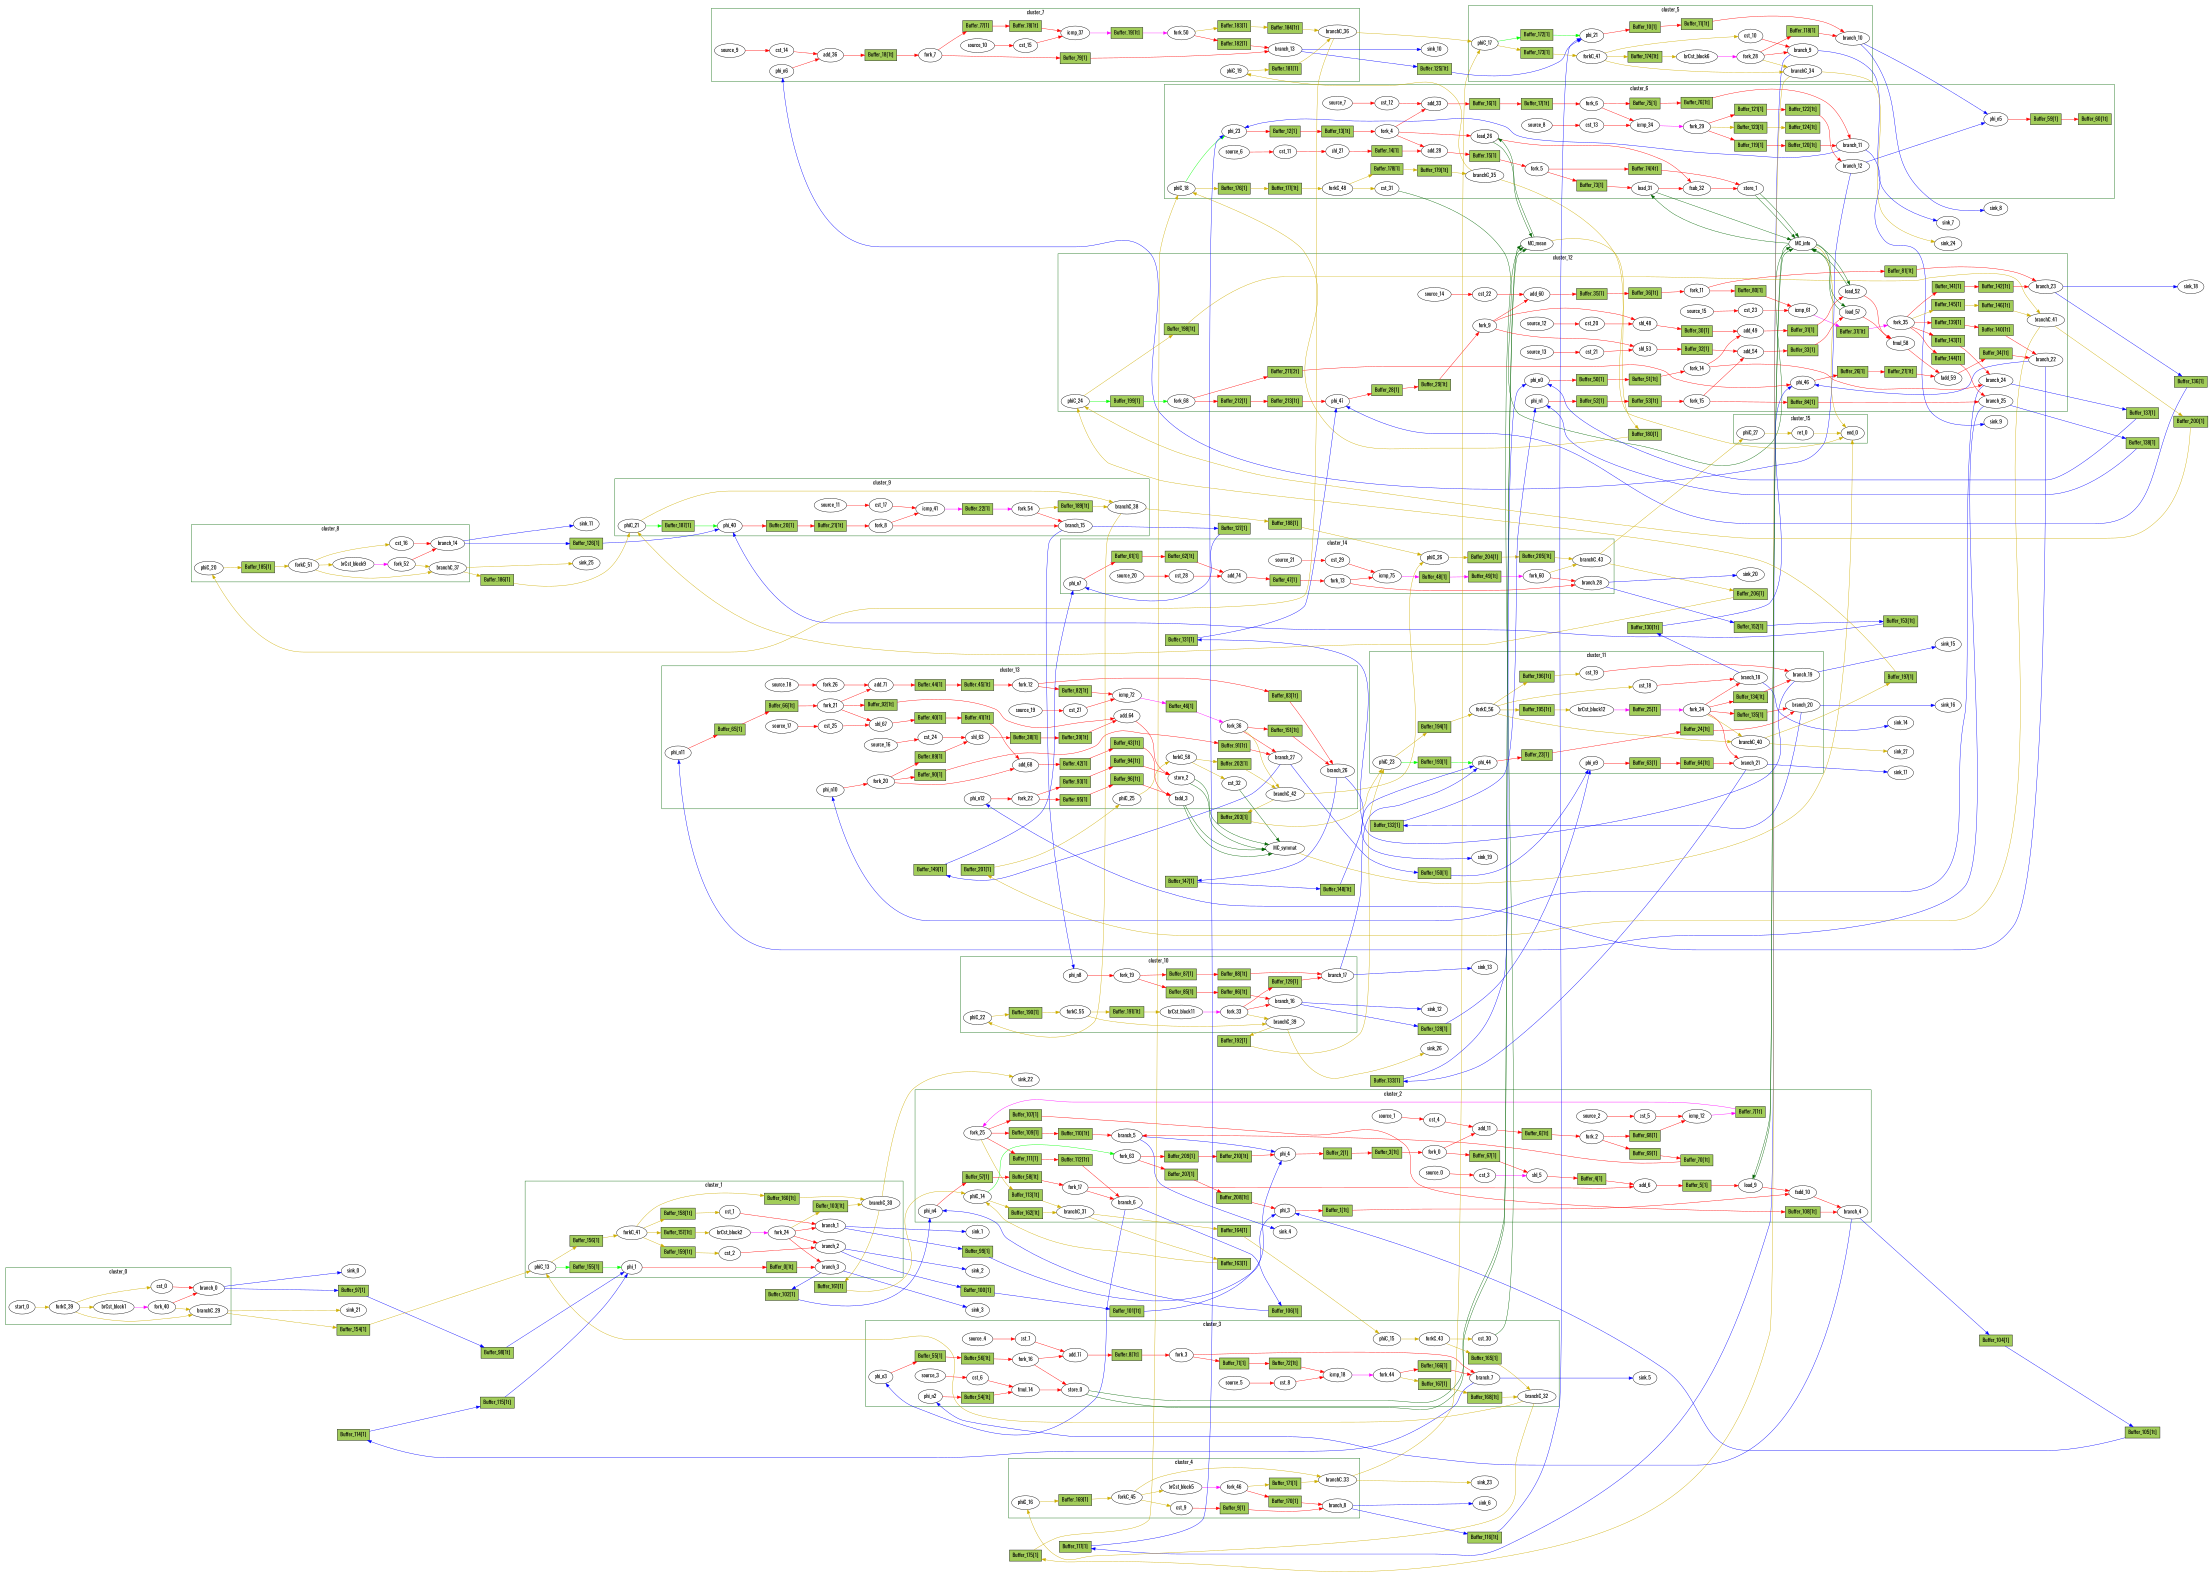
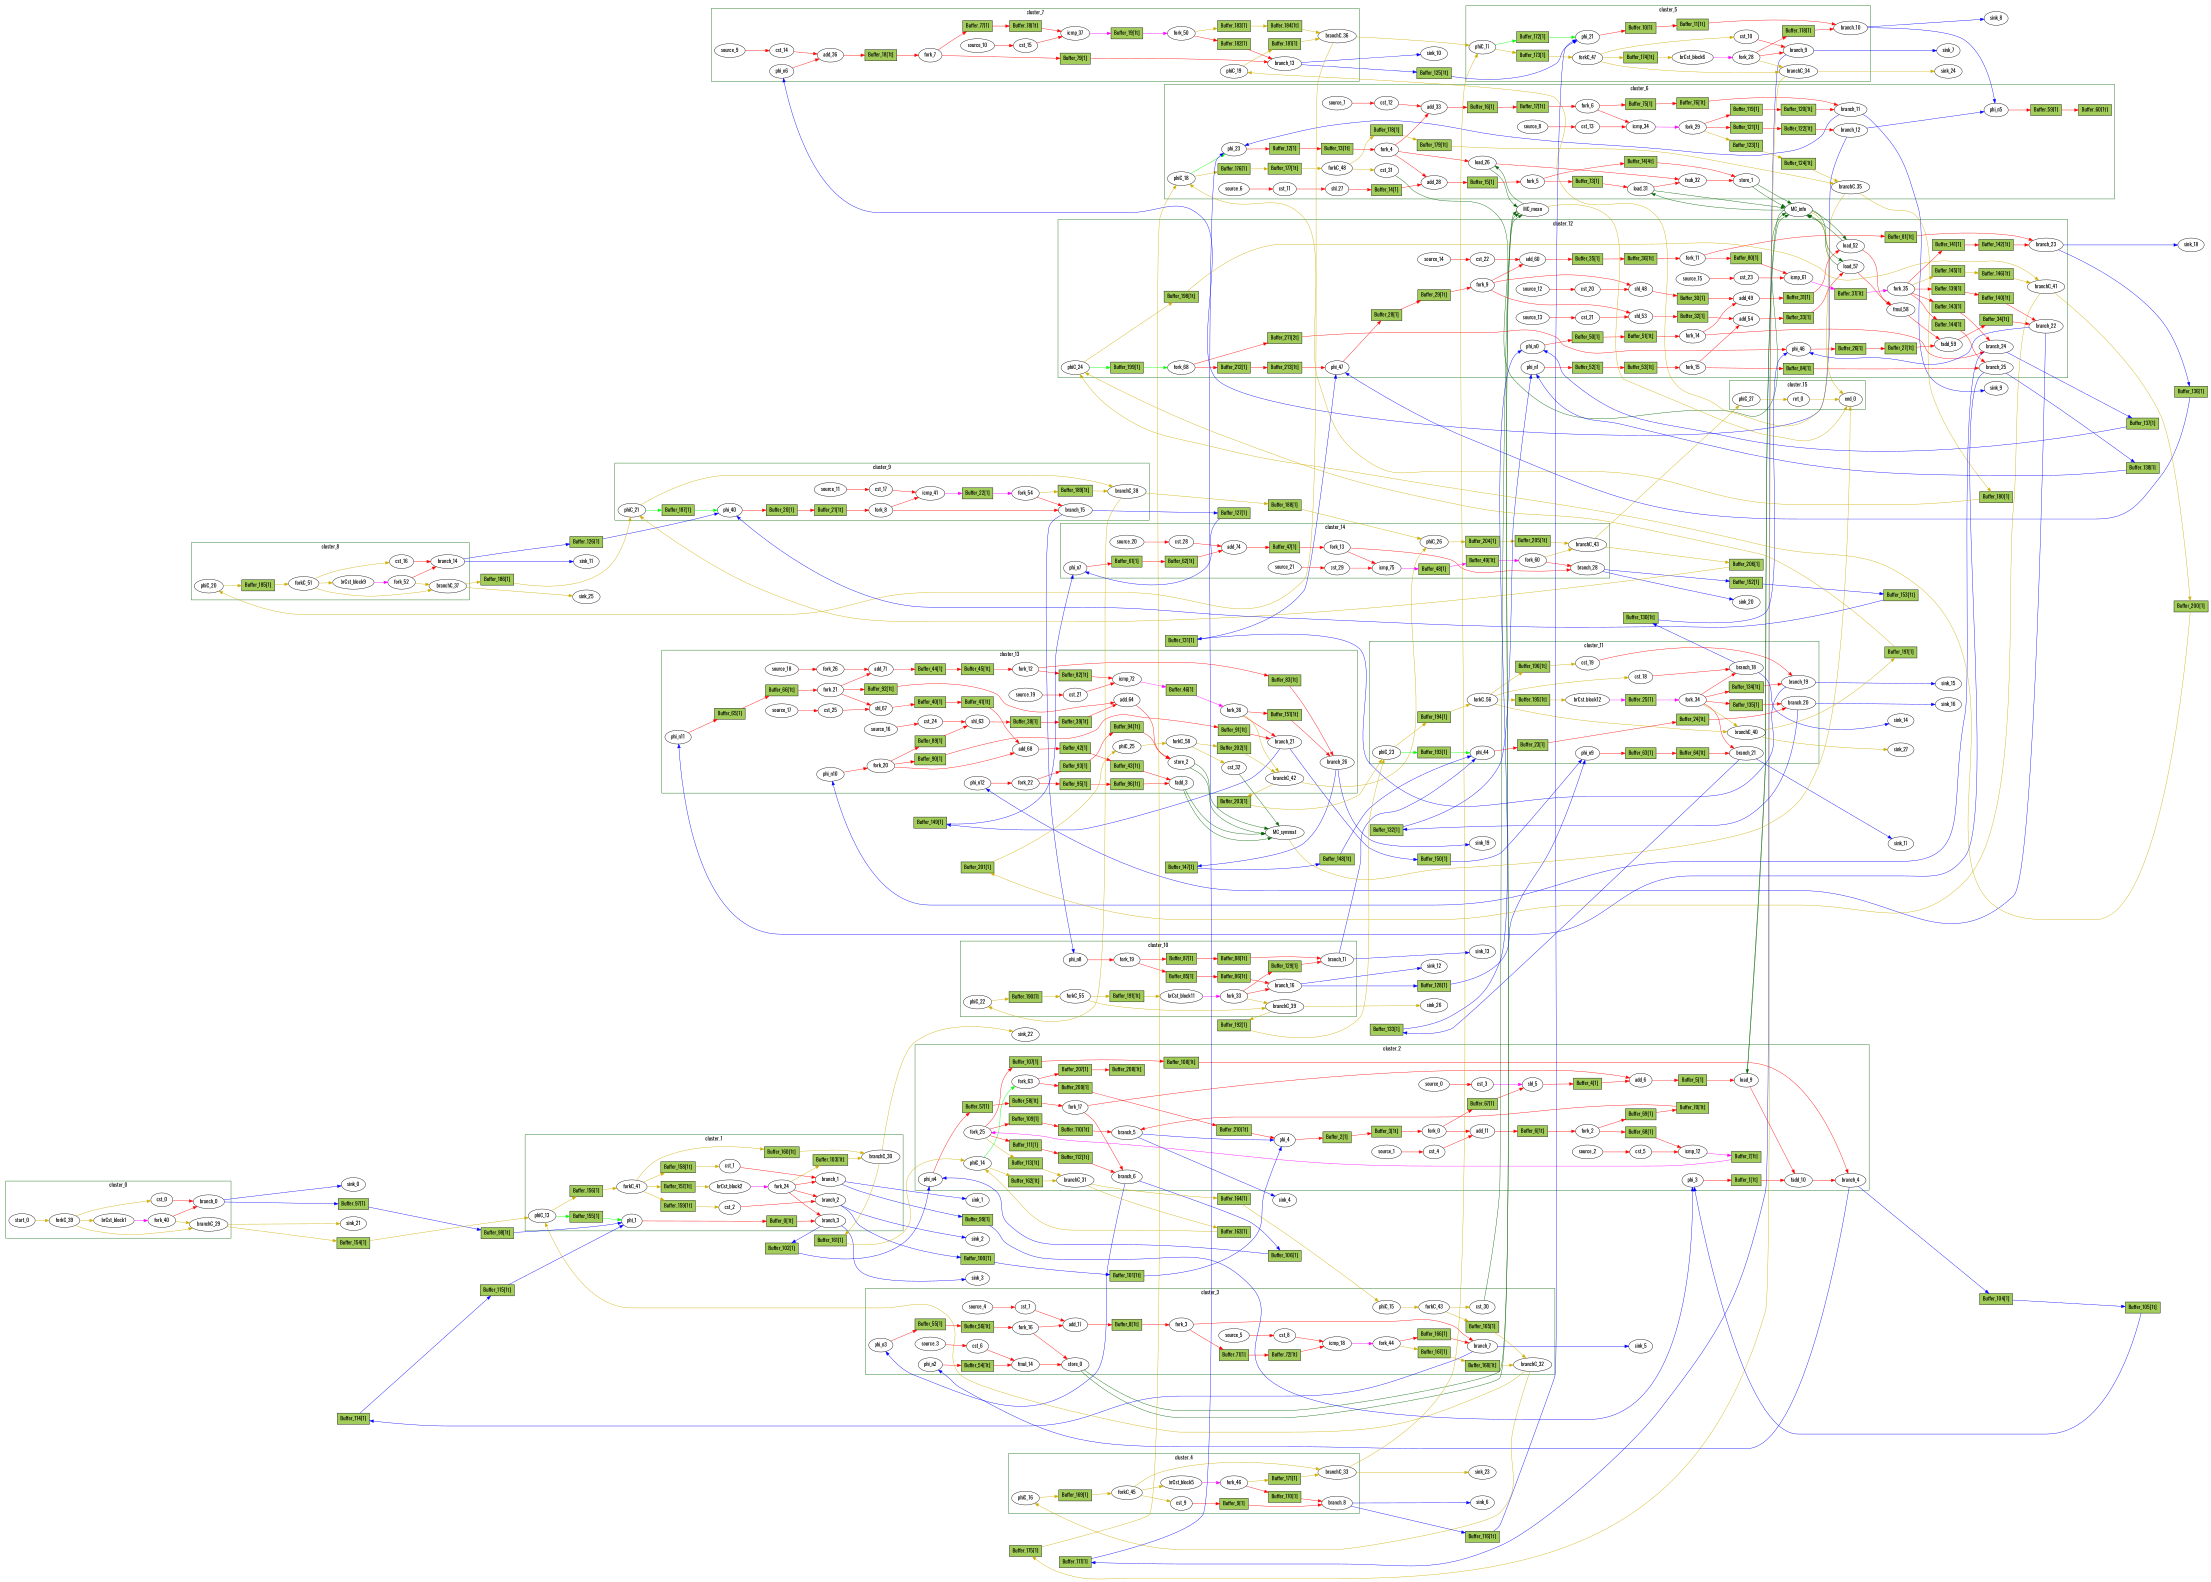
none -> (1823, 175)
(1262, 1205) -> none
